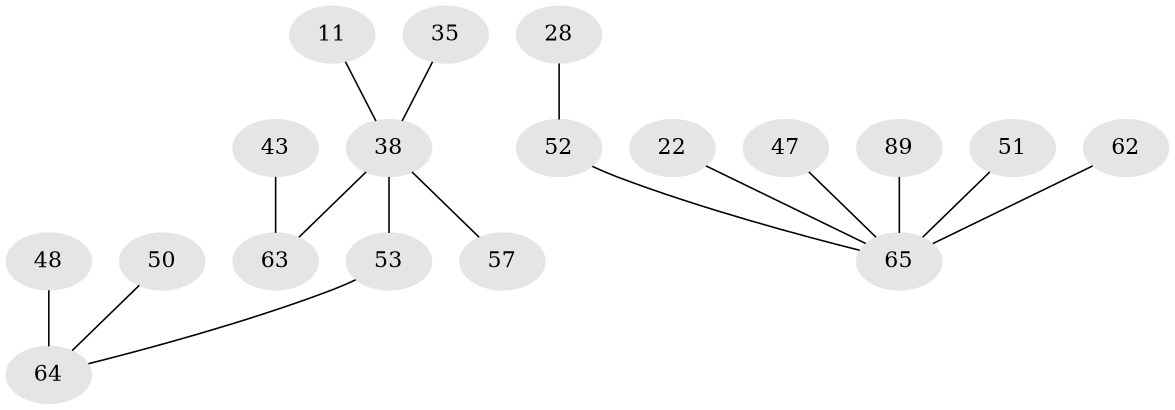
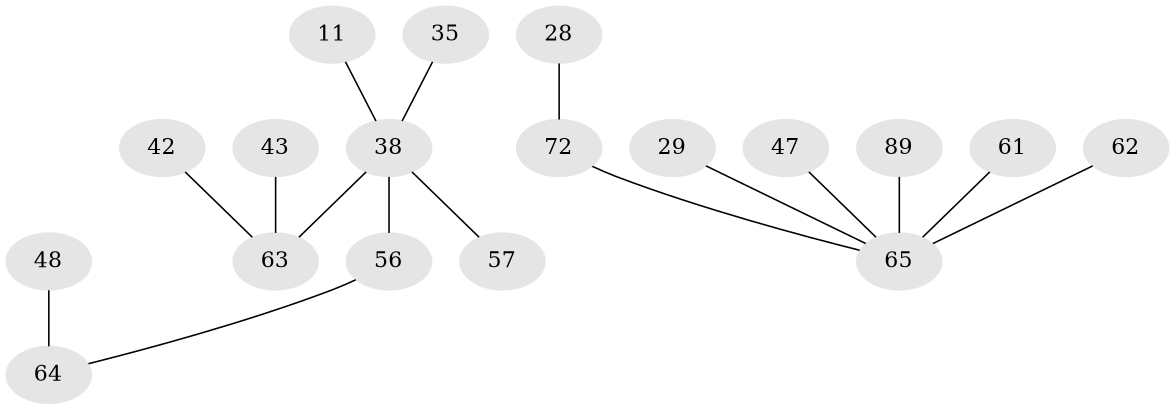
none -> (162, 148)
(559, 148) -> (559, 148)
(673, 148) -> (673, 148)
(1013, 148) -> (1013, 148)
(162, 261) -> none
(389, 261) -> (389, 261)
